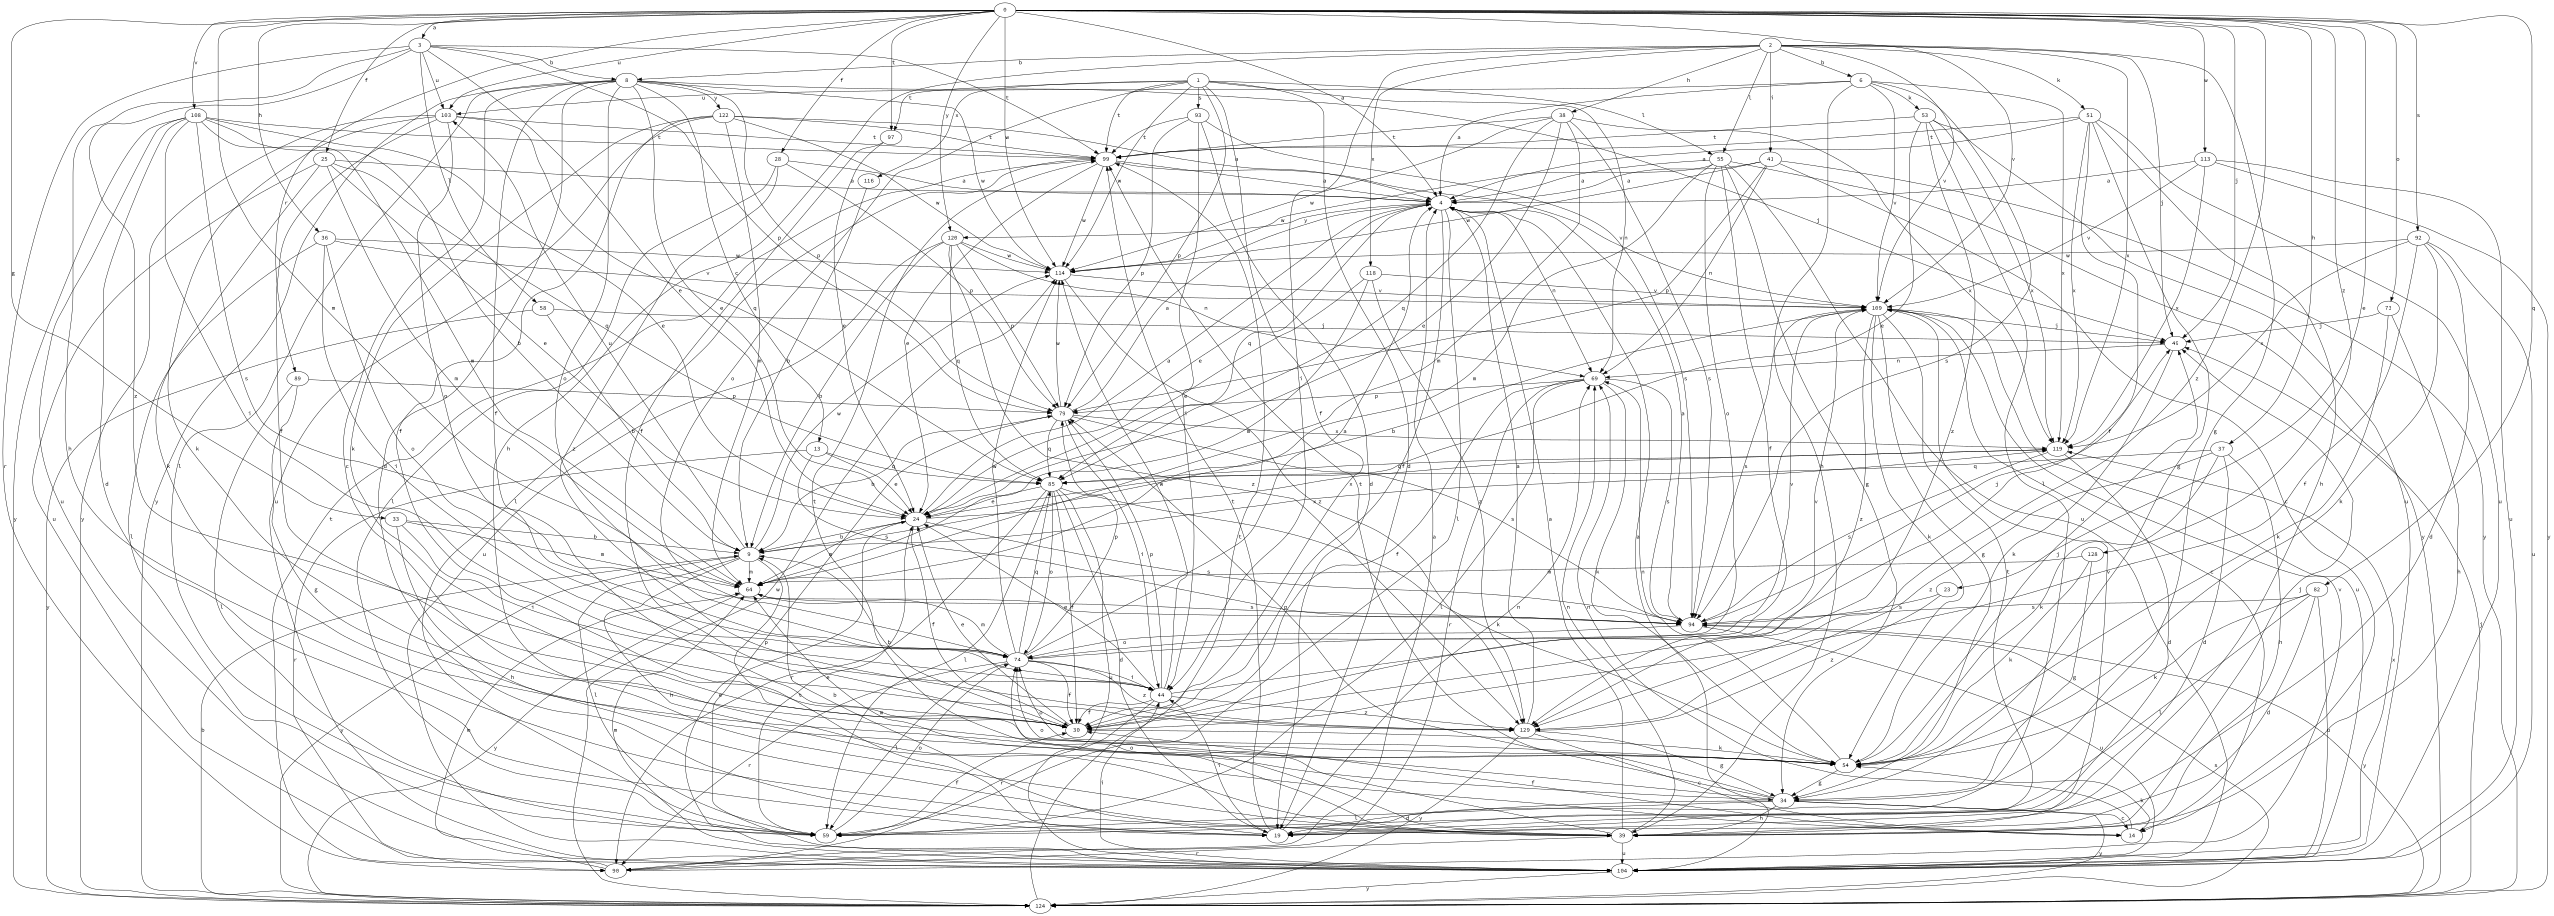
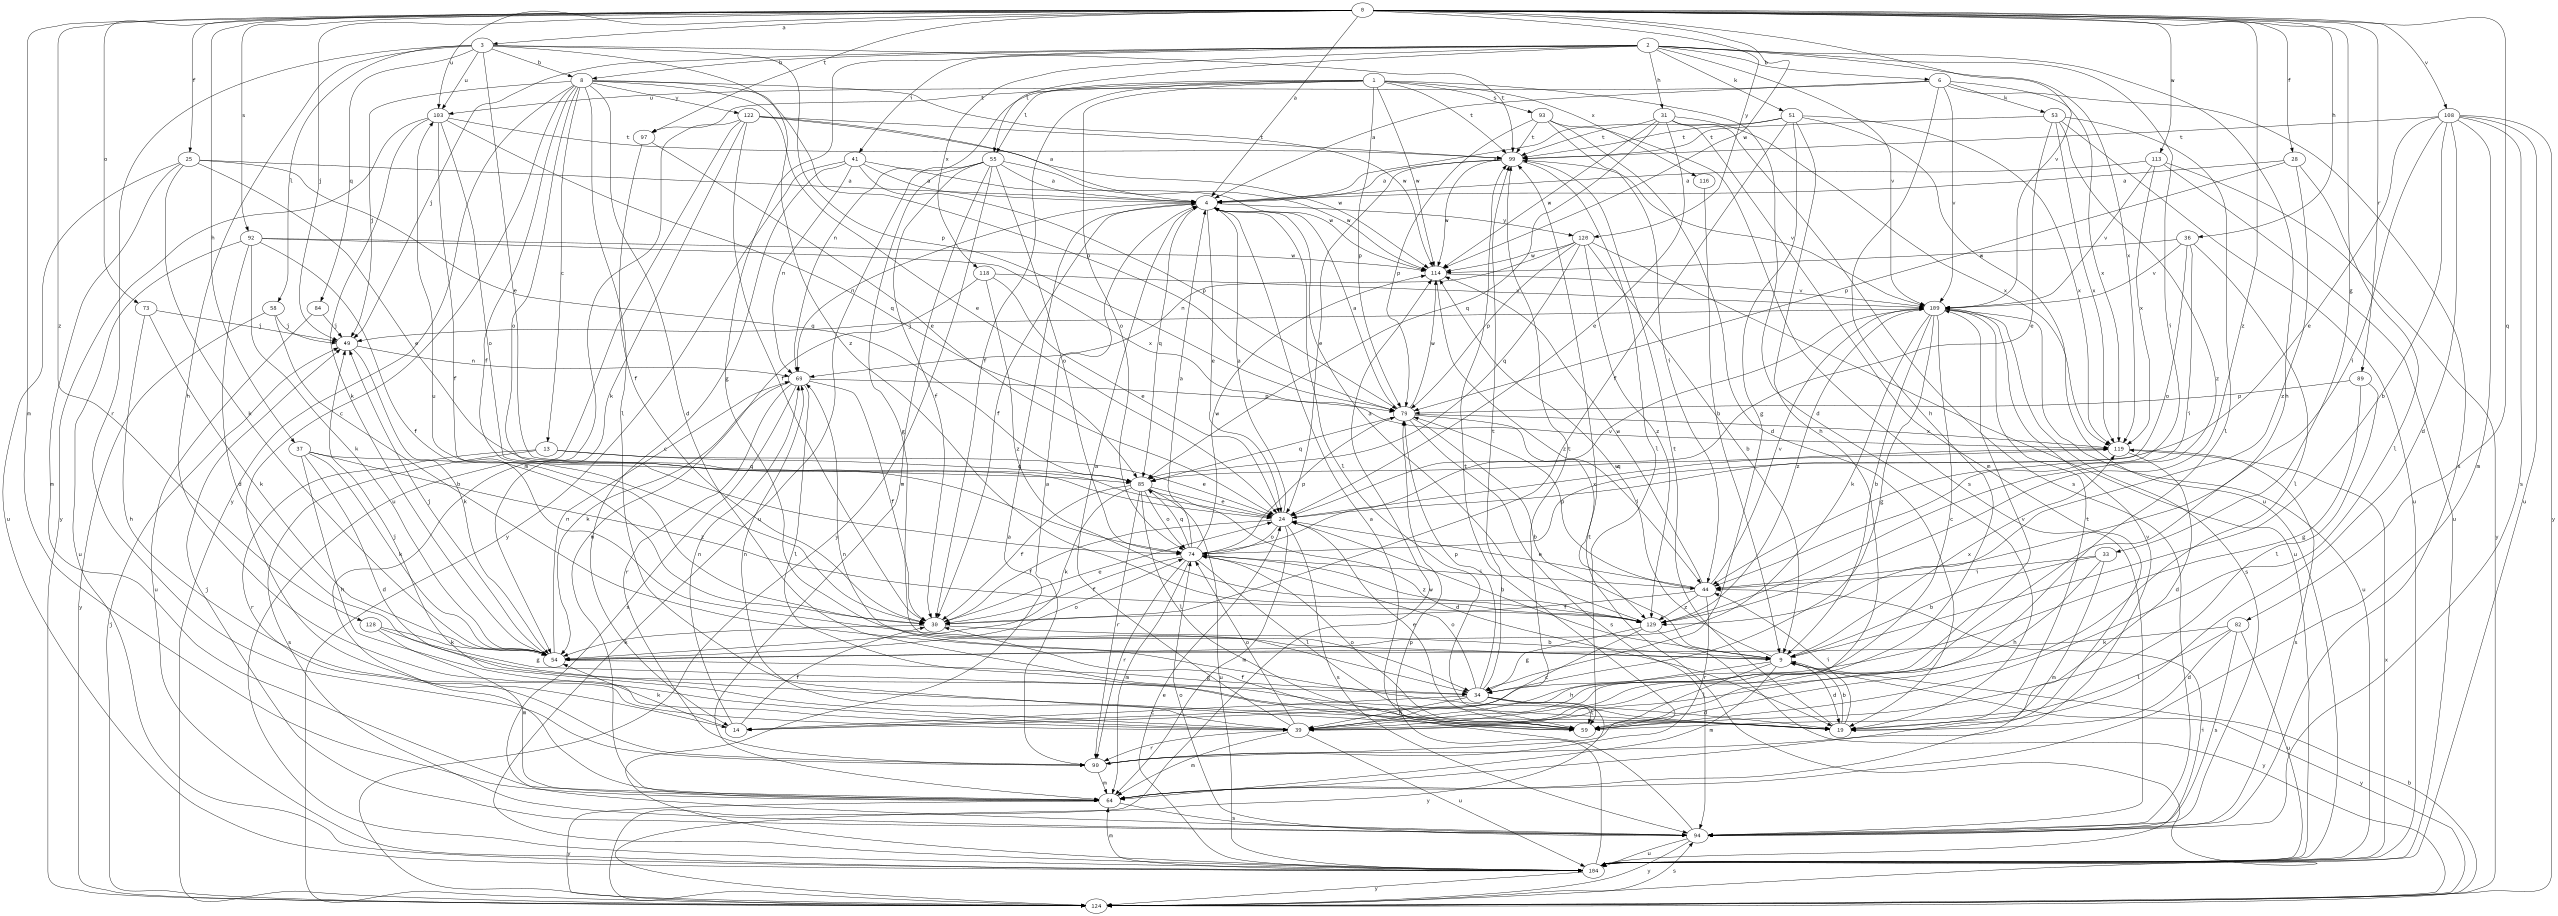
(1562, 116) -> (1664, 116)
none -> (318, 308)
none -> (1245, 547)
(1947, 590) -> none
(800, 695) -> (1835, 695)
